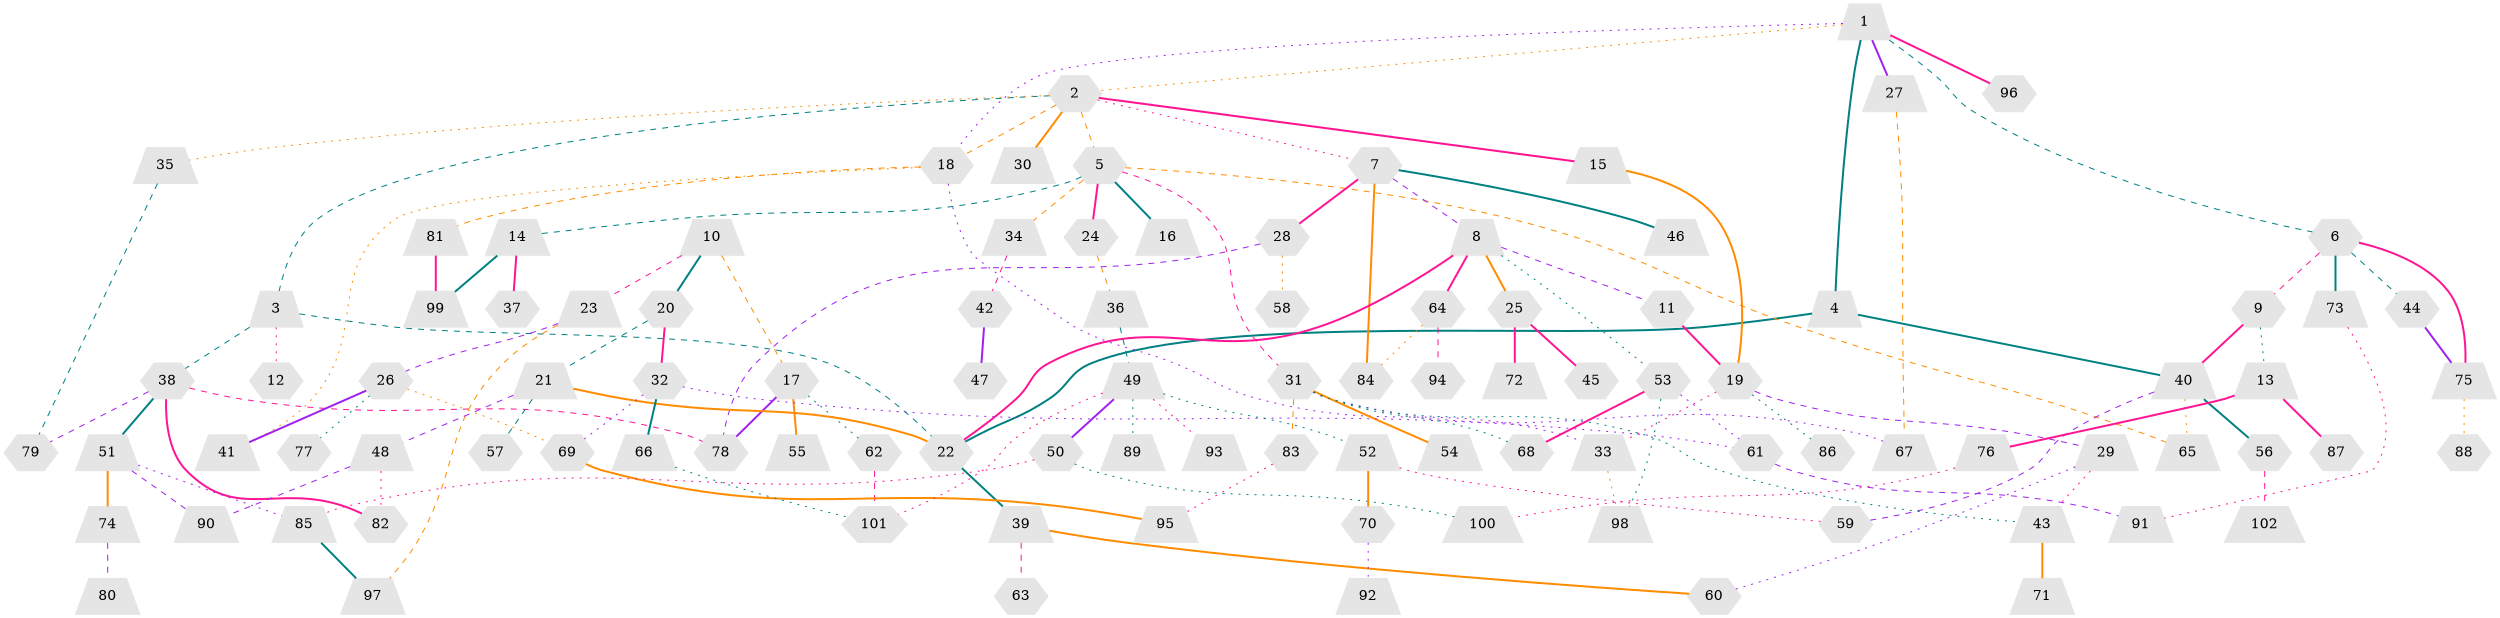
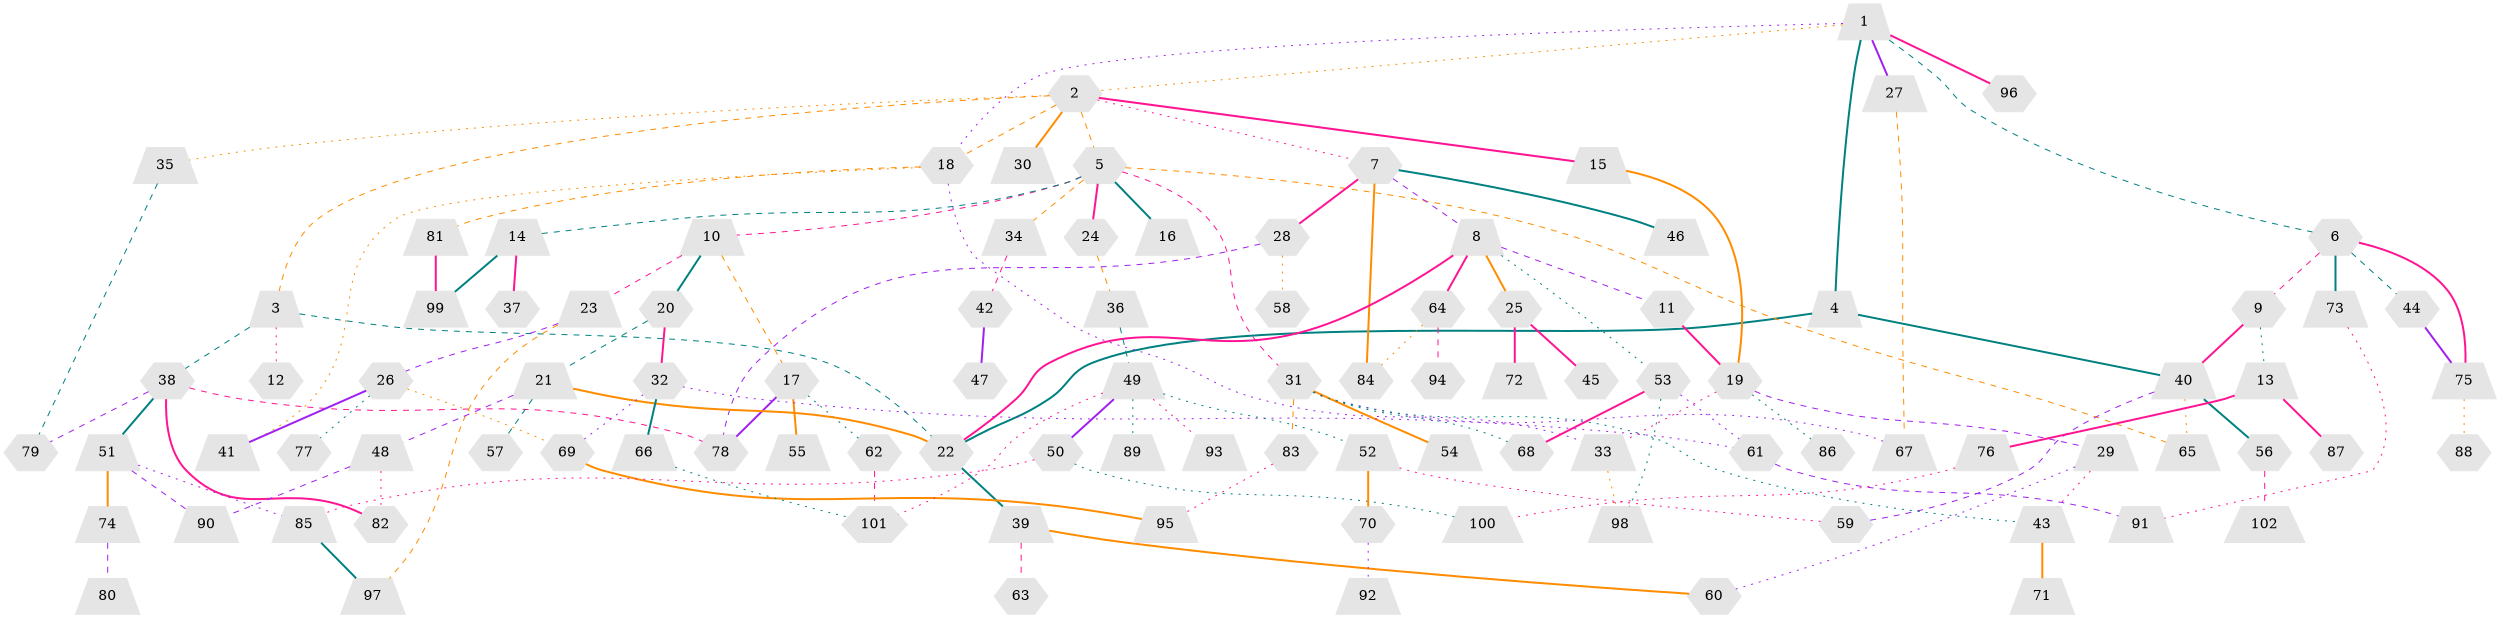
(636, 132) -> (636, 132)
none -> (911, 217)
